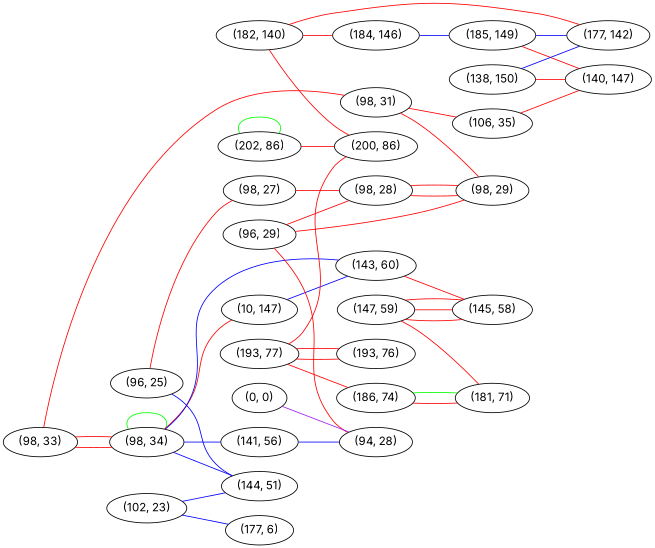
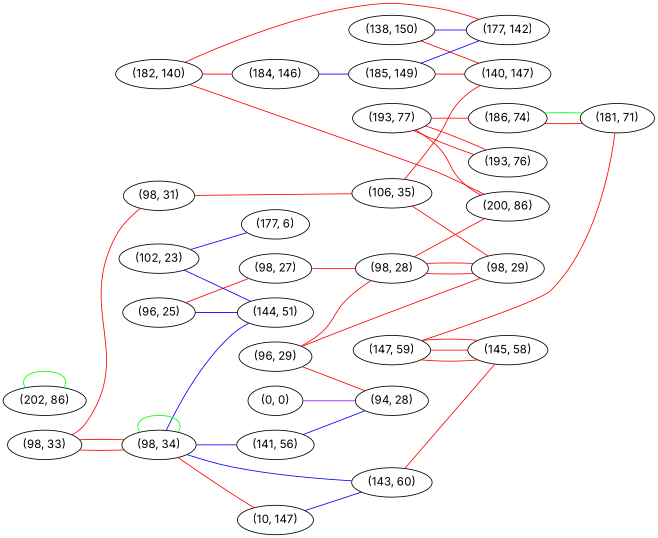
(442, 142) -> (450, 231)
(318, 146) -> (449, 238)
